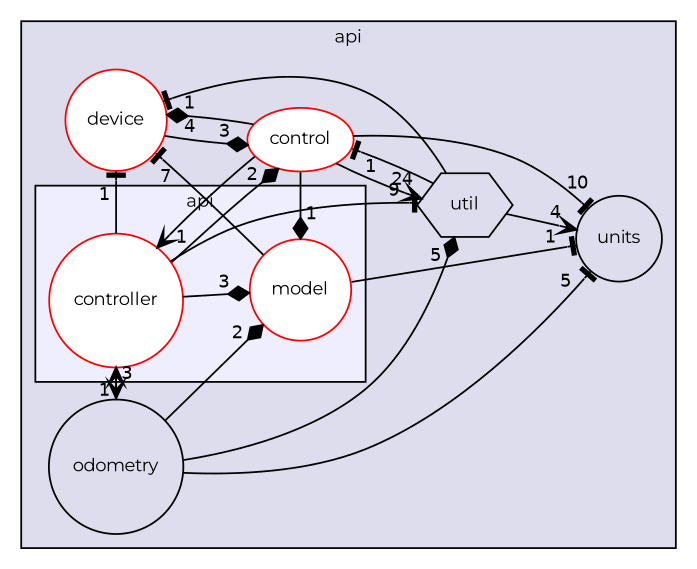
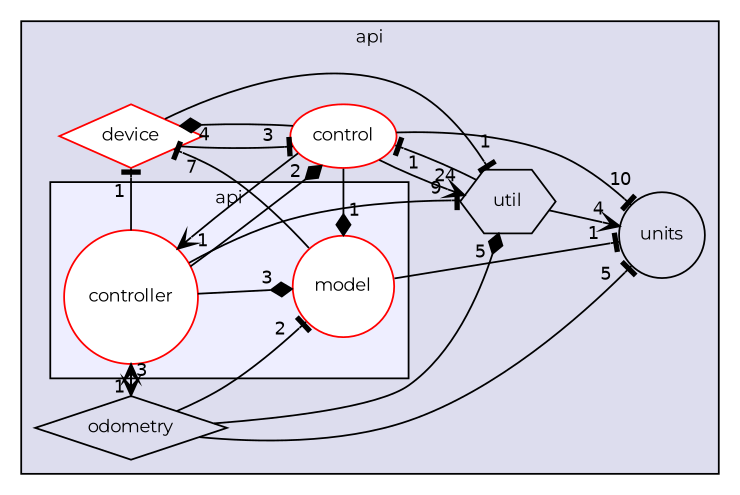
(326, 80) -> (337, 74)
(116, 120) -> (131, 136)
(196, 140) -> (232, 148)
(217, 370) -> (254, 366)
(116, 467) -> (131, 428)
